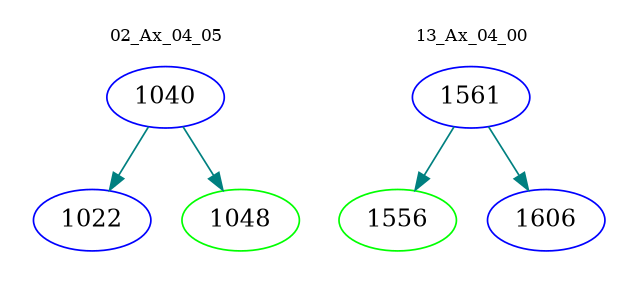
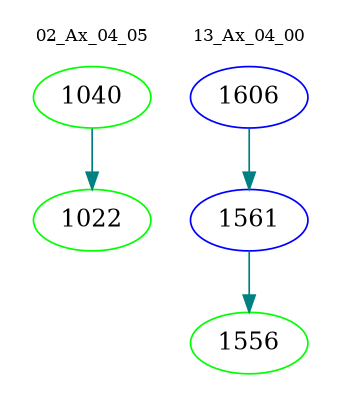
(166, 97) -> (92, 97)
(504, 151) -> (249, 150)
(92, 220) -> (92, 220)
(241, 220) -> none
